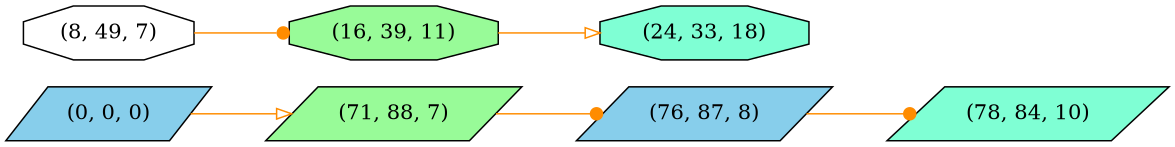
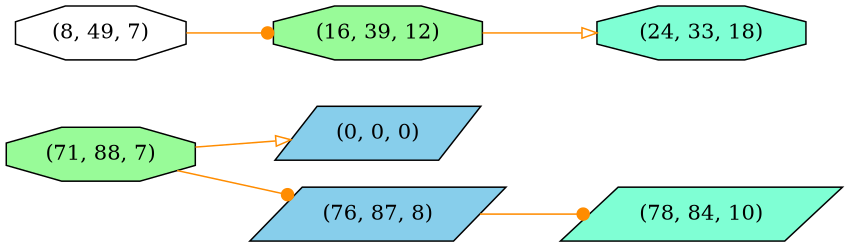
(394, 33) -> (378, 33)
(233, 114) -> (236, 144)
(394, 114) -> (101, 154)
